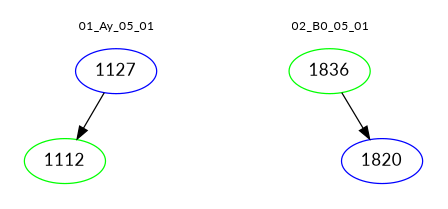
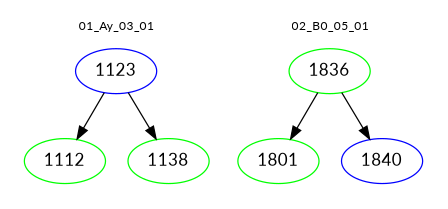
(117, 27) -> (117, 27)
(116, 71) -> (116, 71)
none -> (169, 161)
none -> (278, 161)
(382, 161) -> (382, 161)
